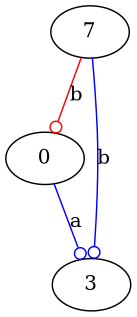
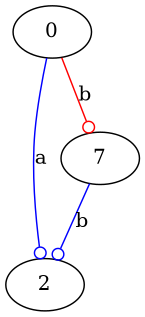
(70, 90) -> (74, 90)
(92, 285) -> (45, 285)
